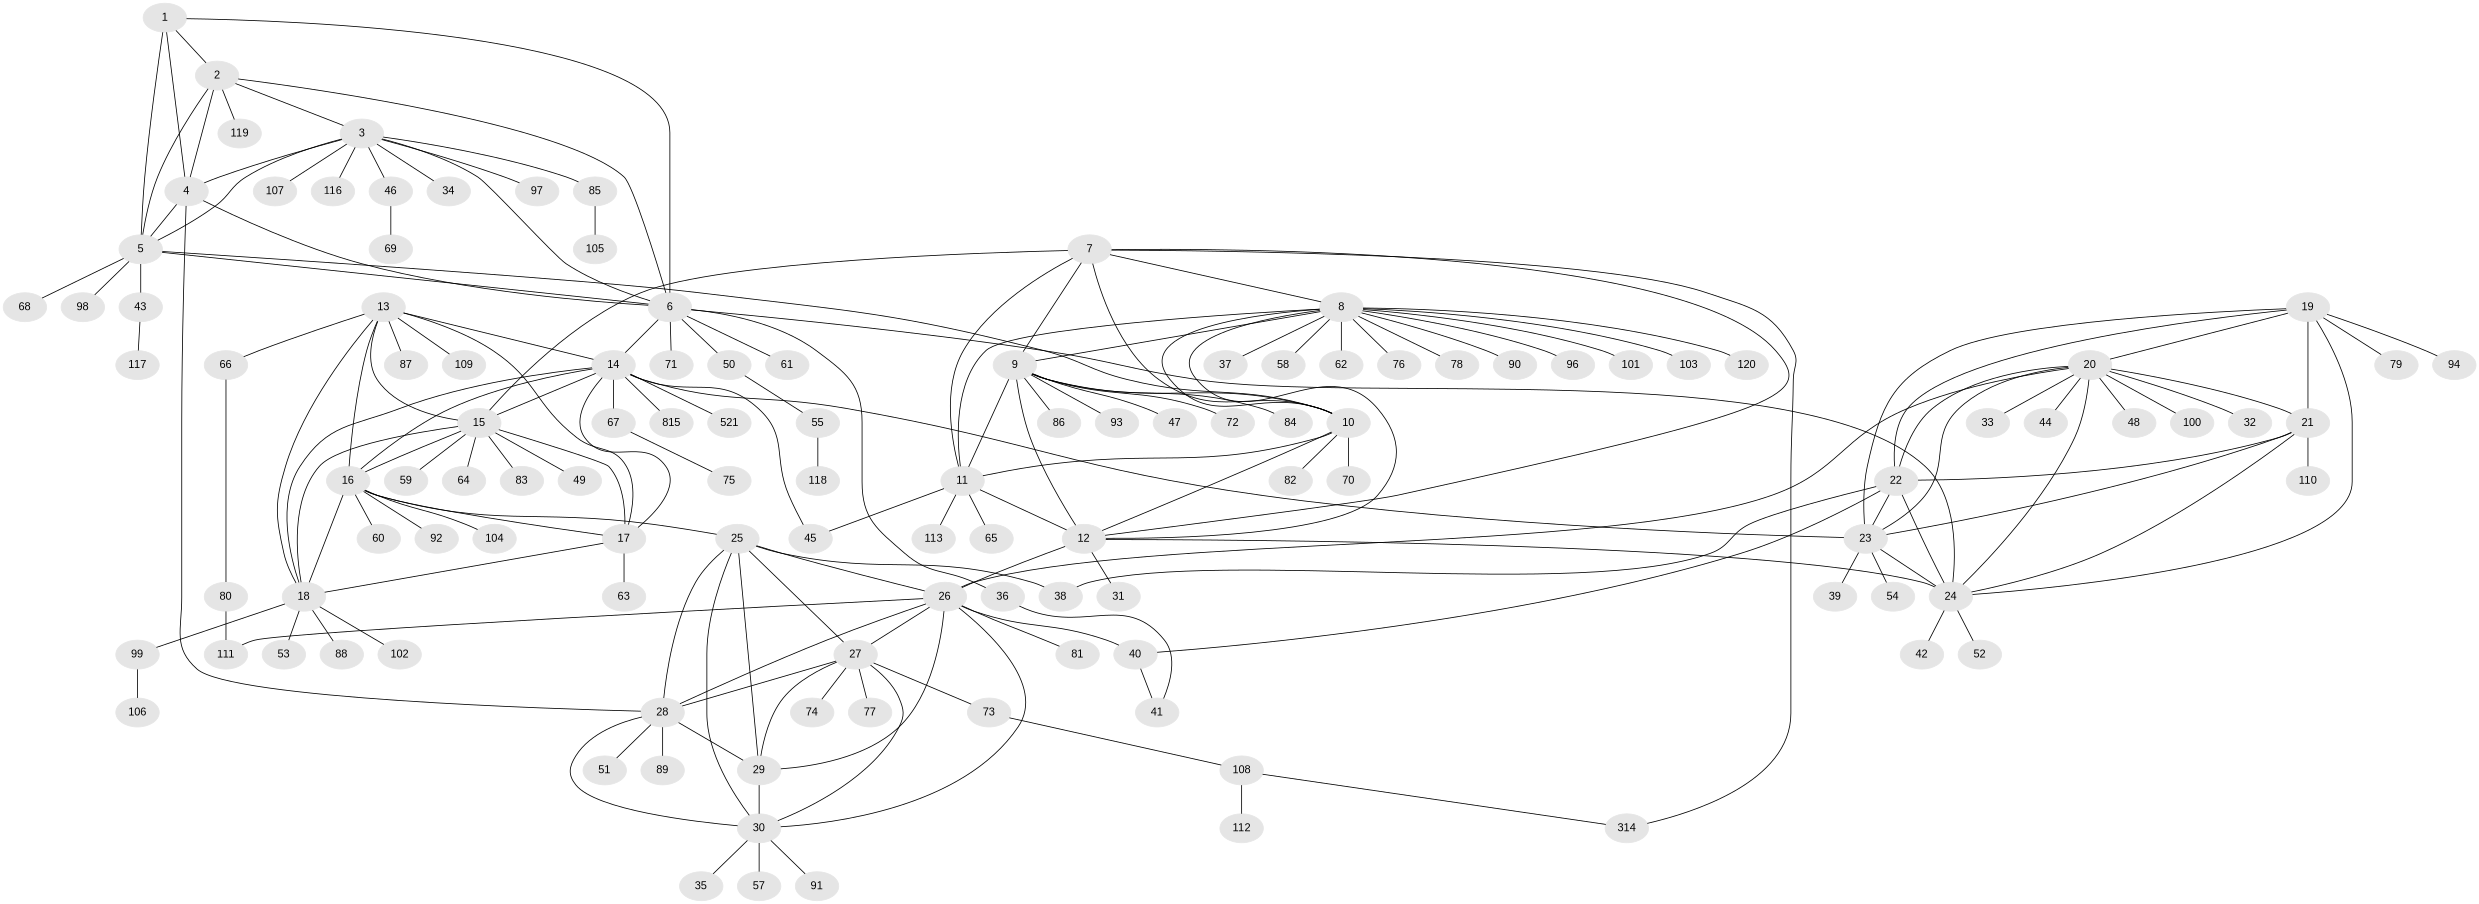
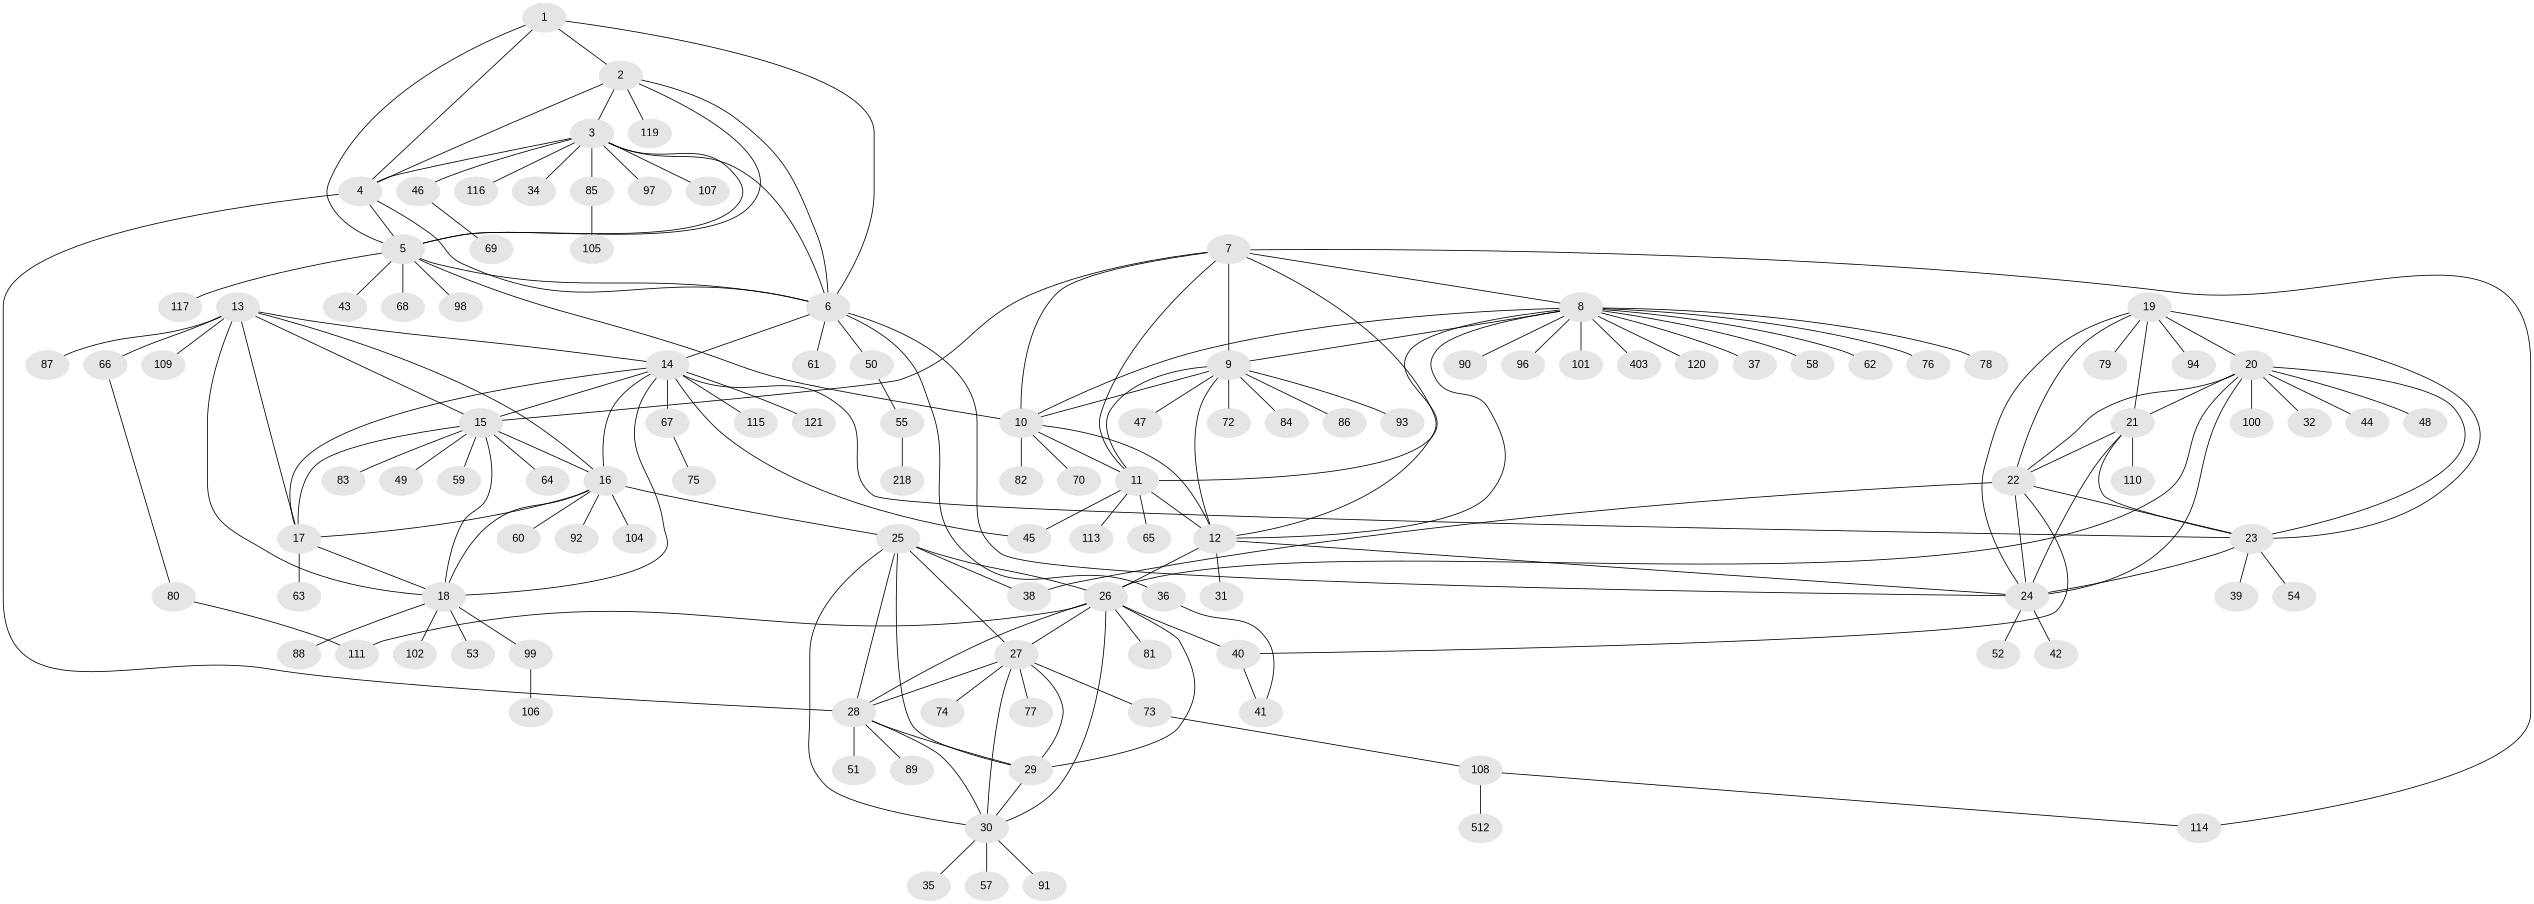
(139, 336) -> (288, 271)
(671, 365) -> none
(1689, 365) -> (1639, 365)
(671, 423) -> (756, 423)
(729, 423) -> (814, 423)
(1988, 423) -> none
(818, 481) -> (902, 481)
(1242, 828) -> (1480, 828)
(1627, 828) -> (2199, 828)
